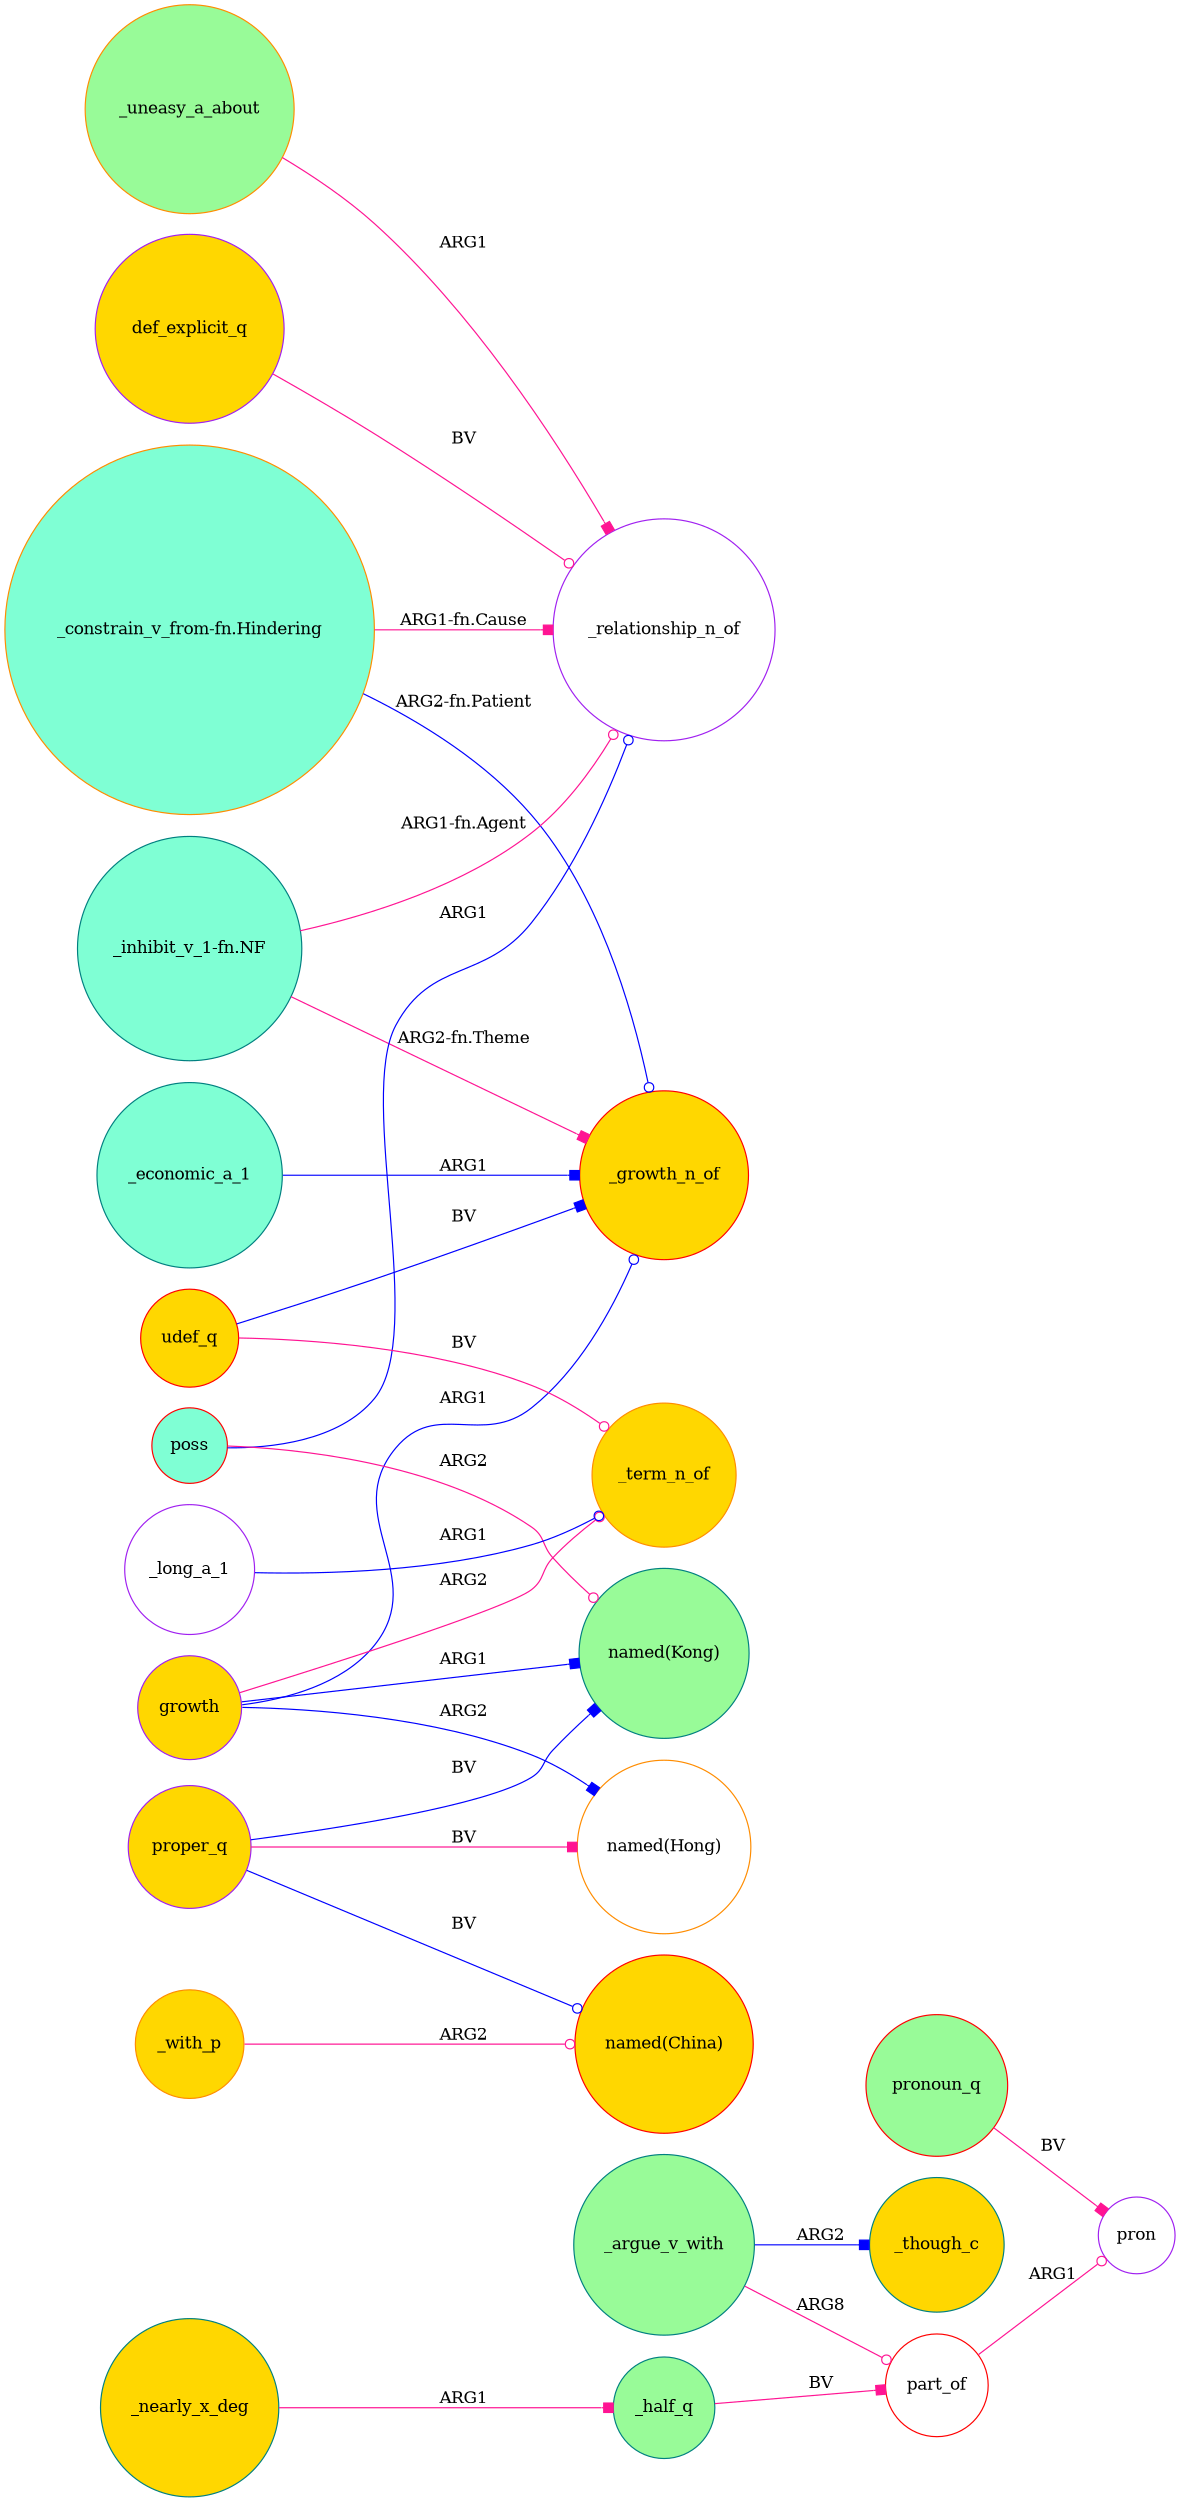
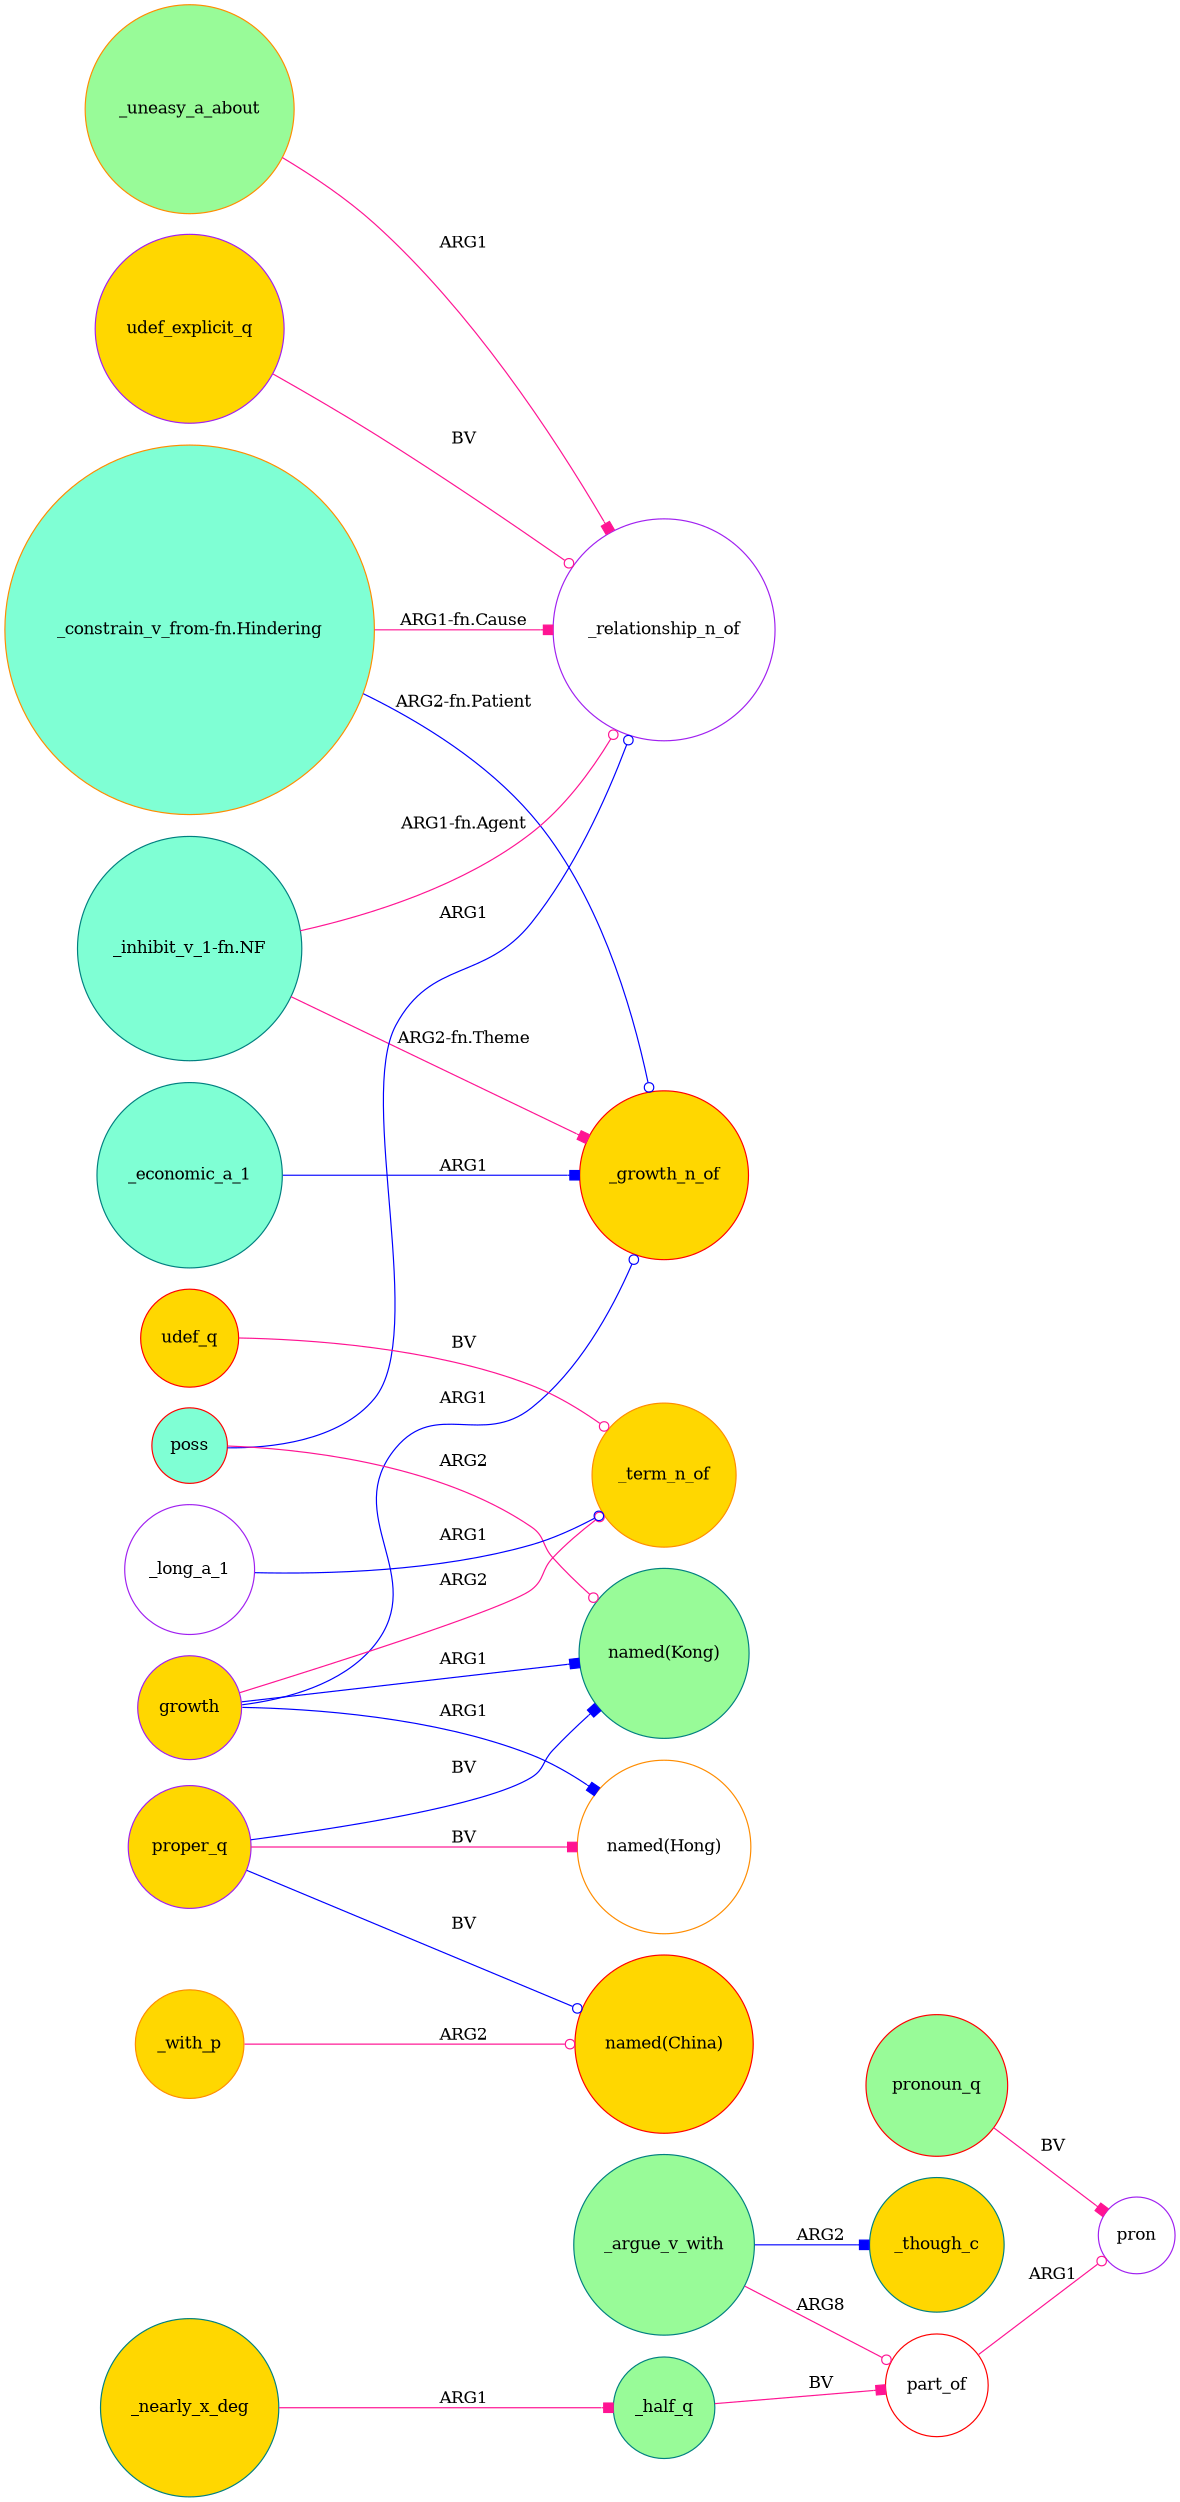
(190, 329) -> (190, 329)
(406, 1268) -> none
(464, 1712) -> (464, 1712)
